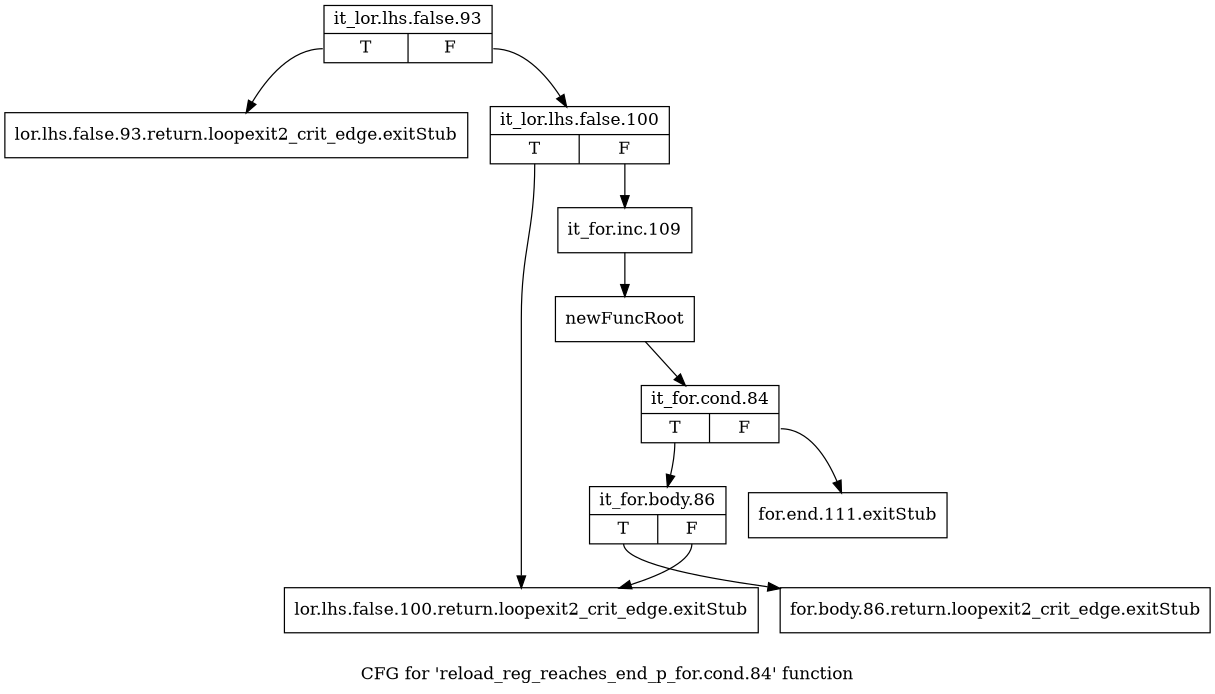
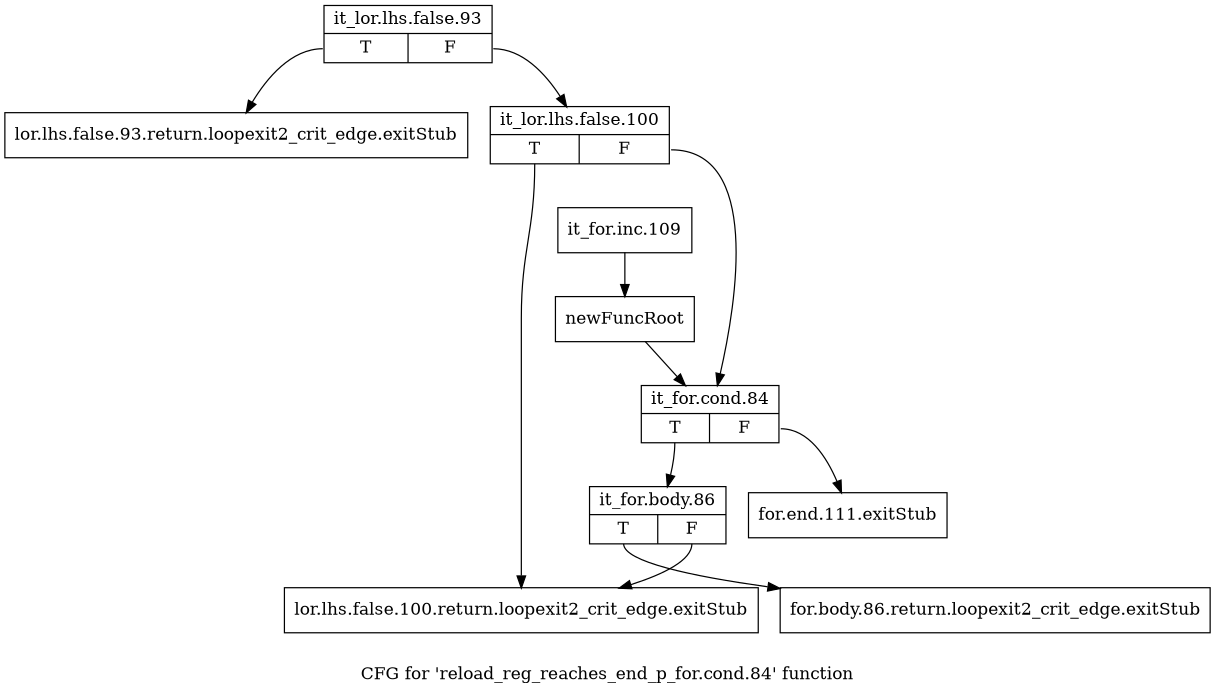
(625, 180) -> (736, 246)
